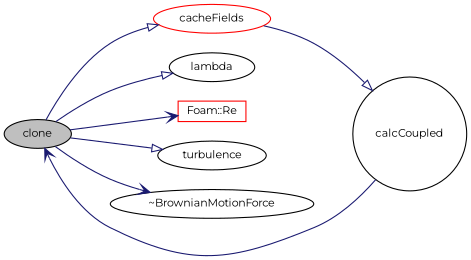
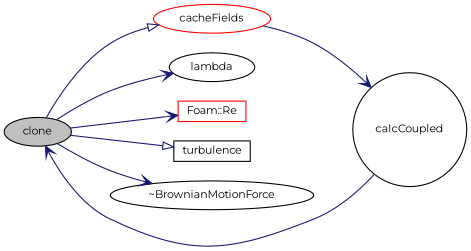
(319, 46) -> (317, 45)
(106, 93) -> (107, 92)
(212, 155) -> (212, 151)
